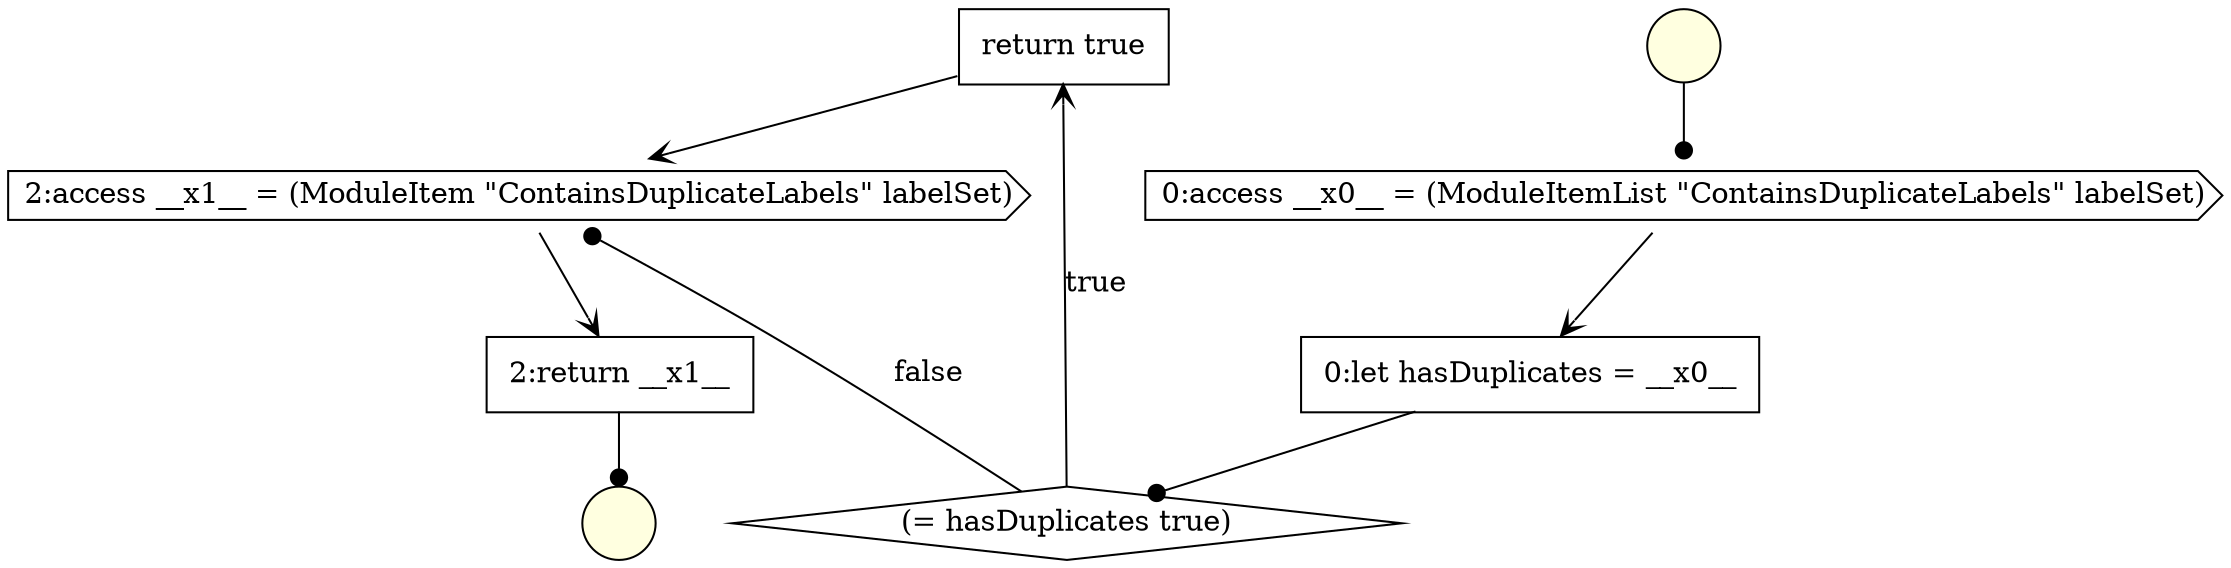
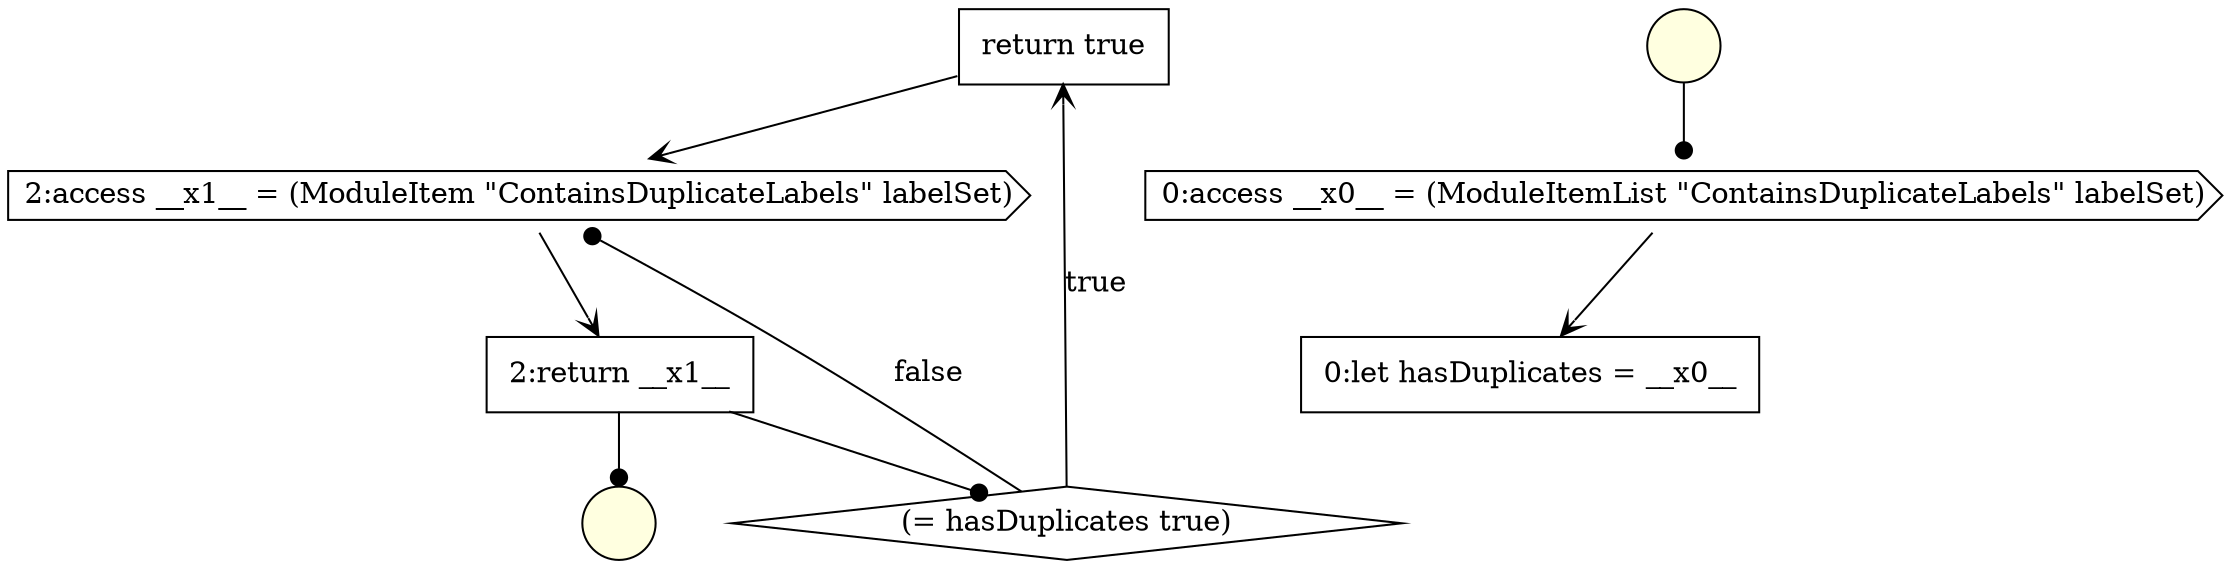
(1290, 451) -> (850, 451)
